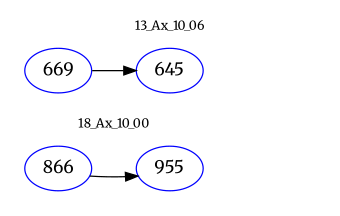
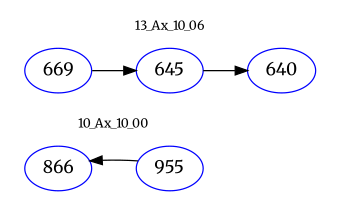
none -> (282, 71)
(114, 125) -> (114, 125)
(108, 177) -> (120, 160)
